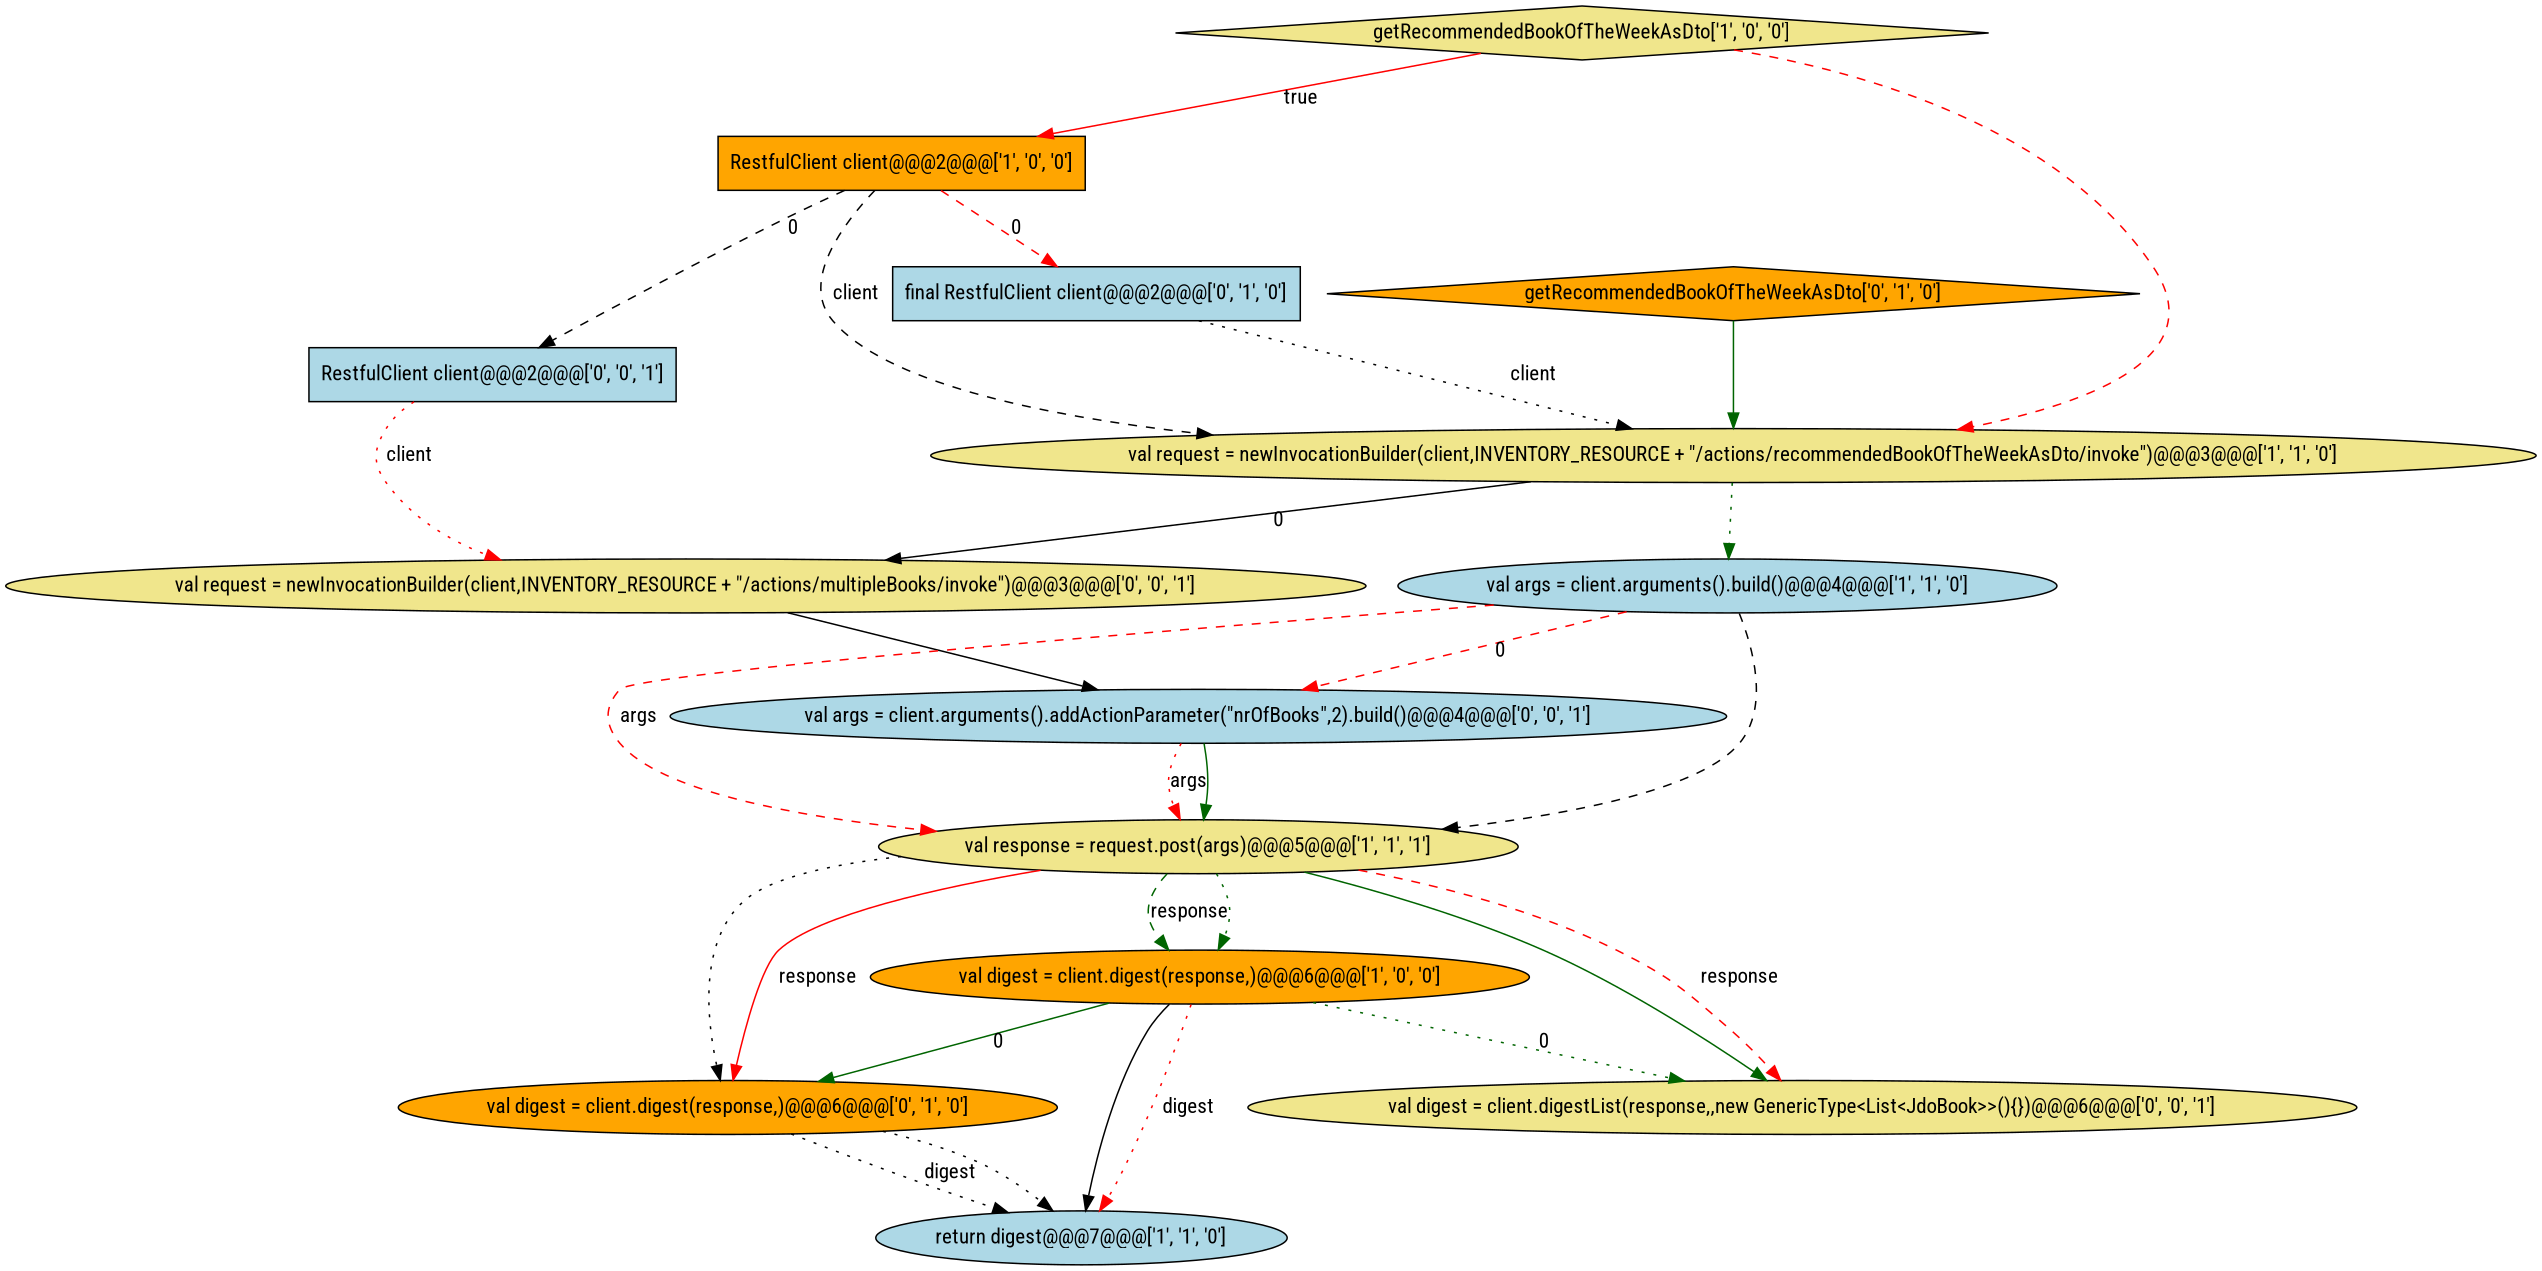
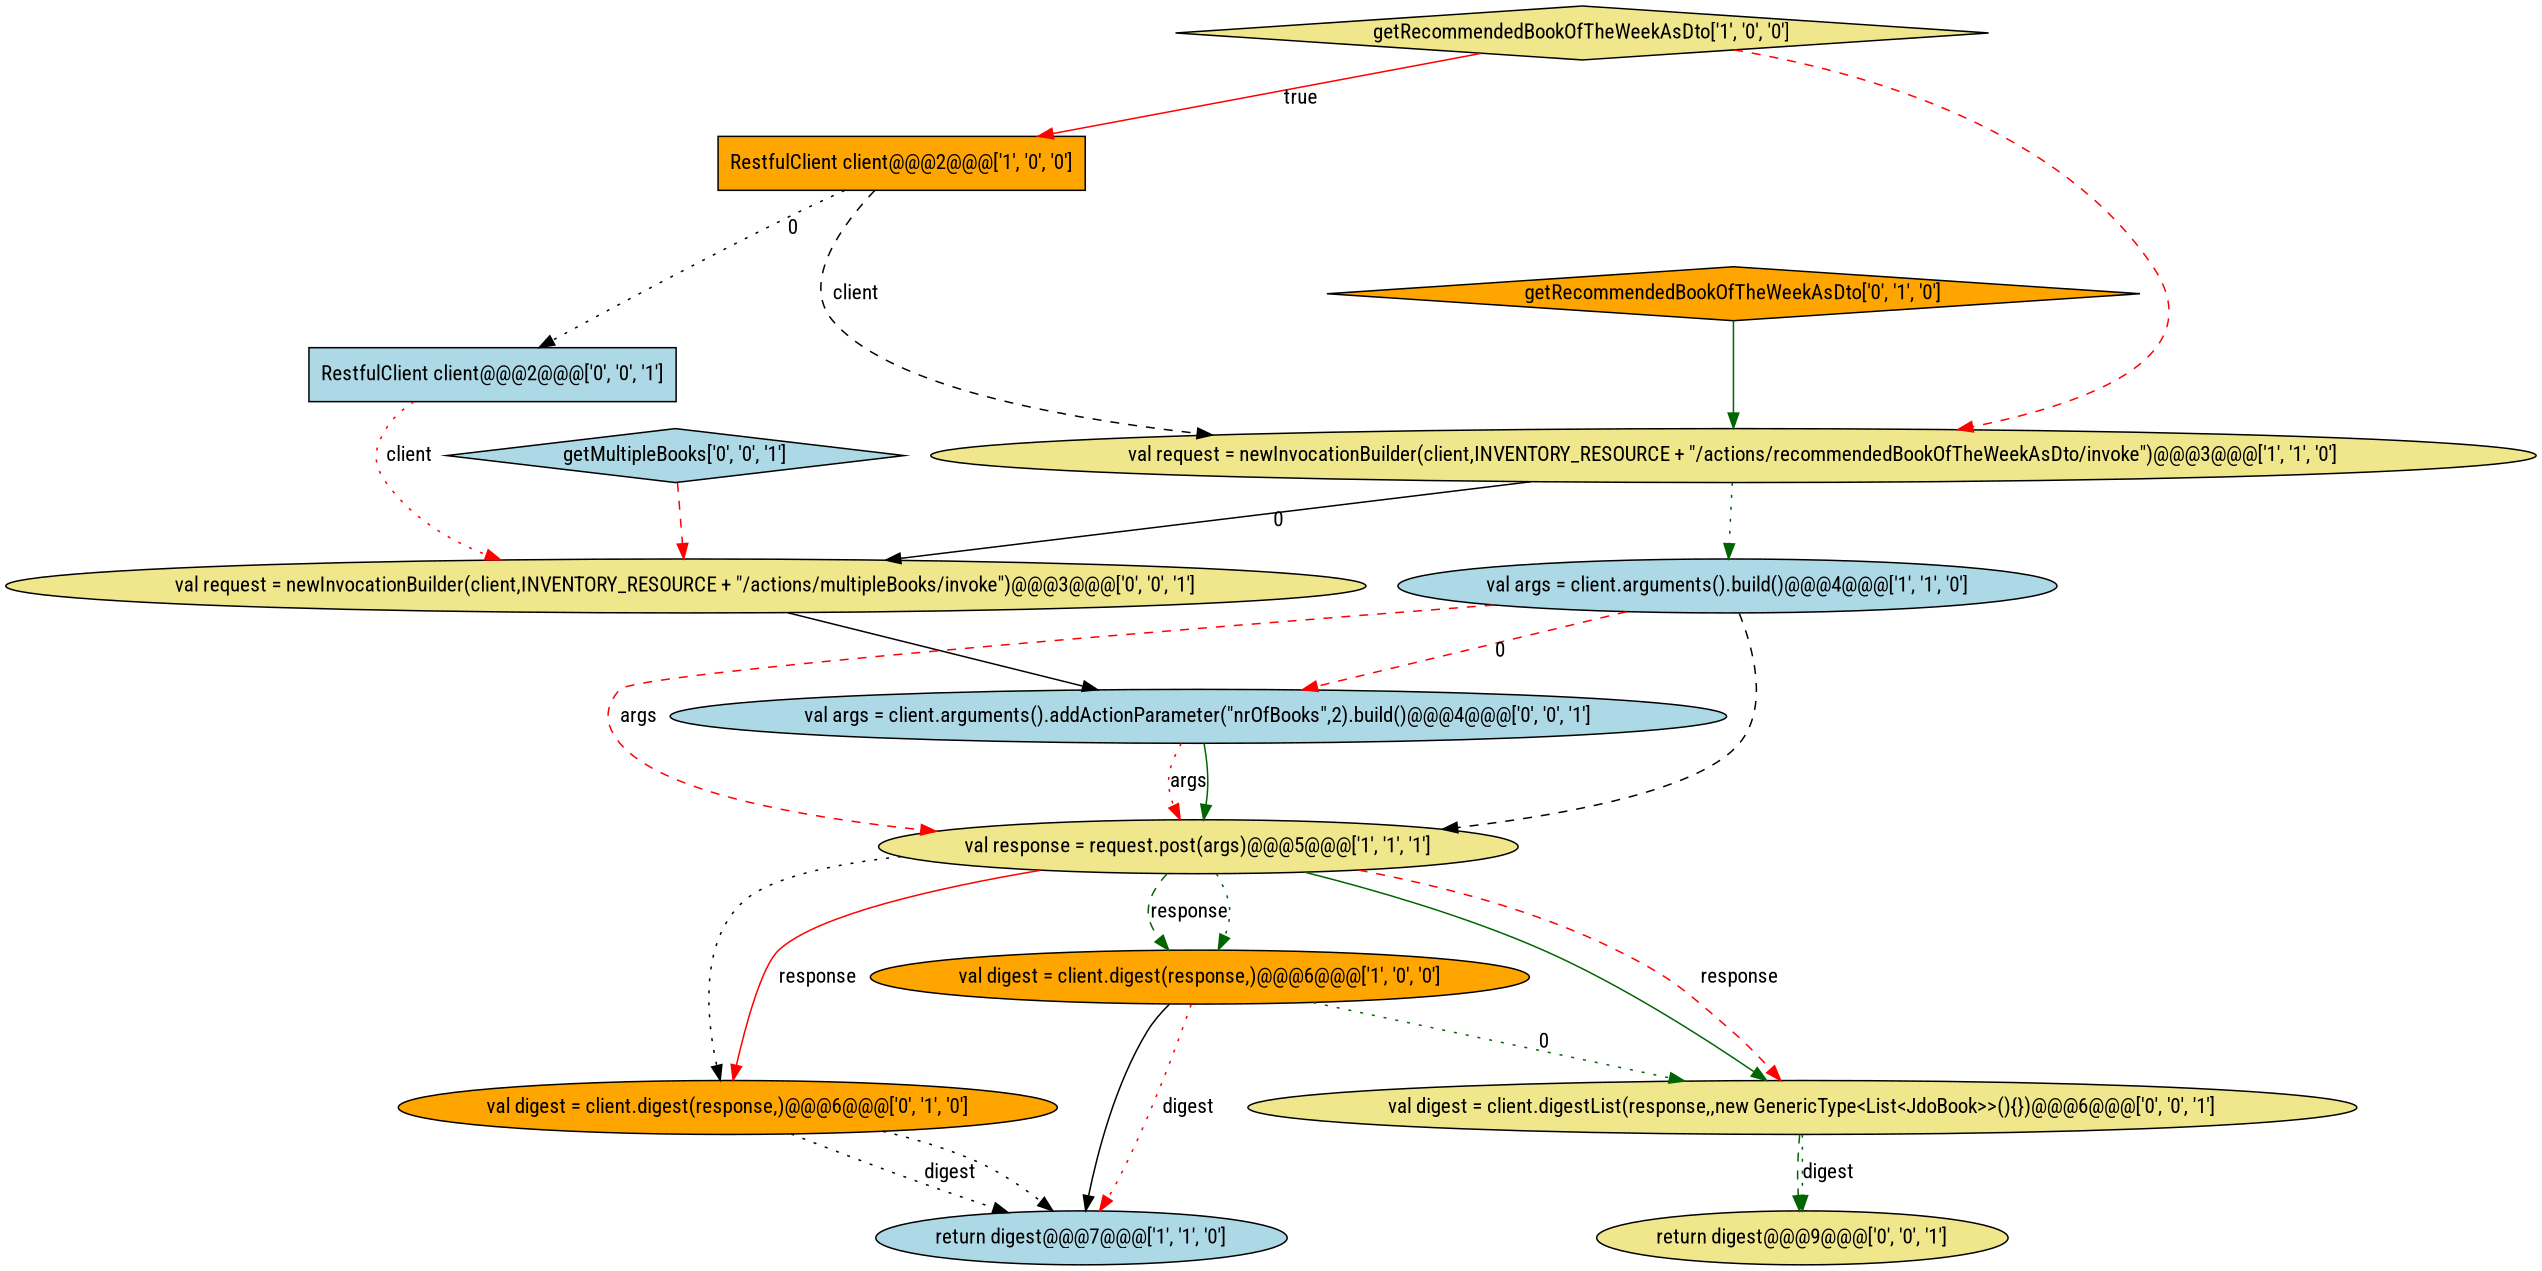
(698, 263) -> (698, 263)
(1096, 294) -> none
none -> (675, 456)
(971, 1040) -> none
none -> (1802, 1238)
